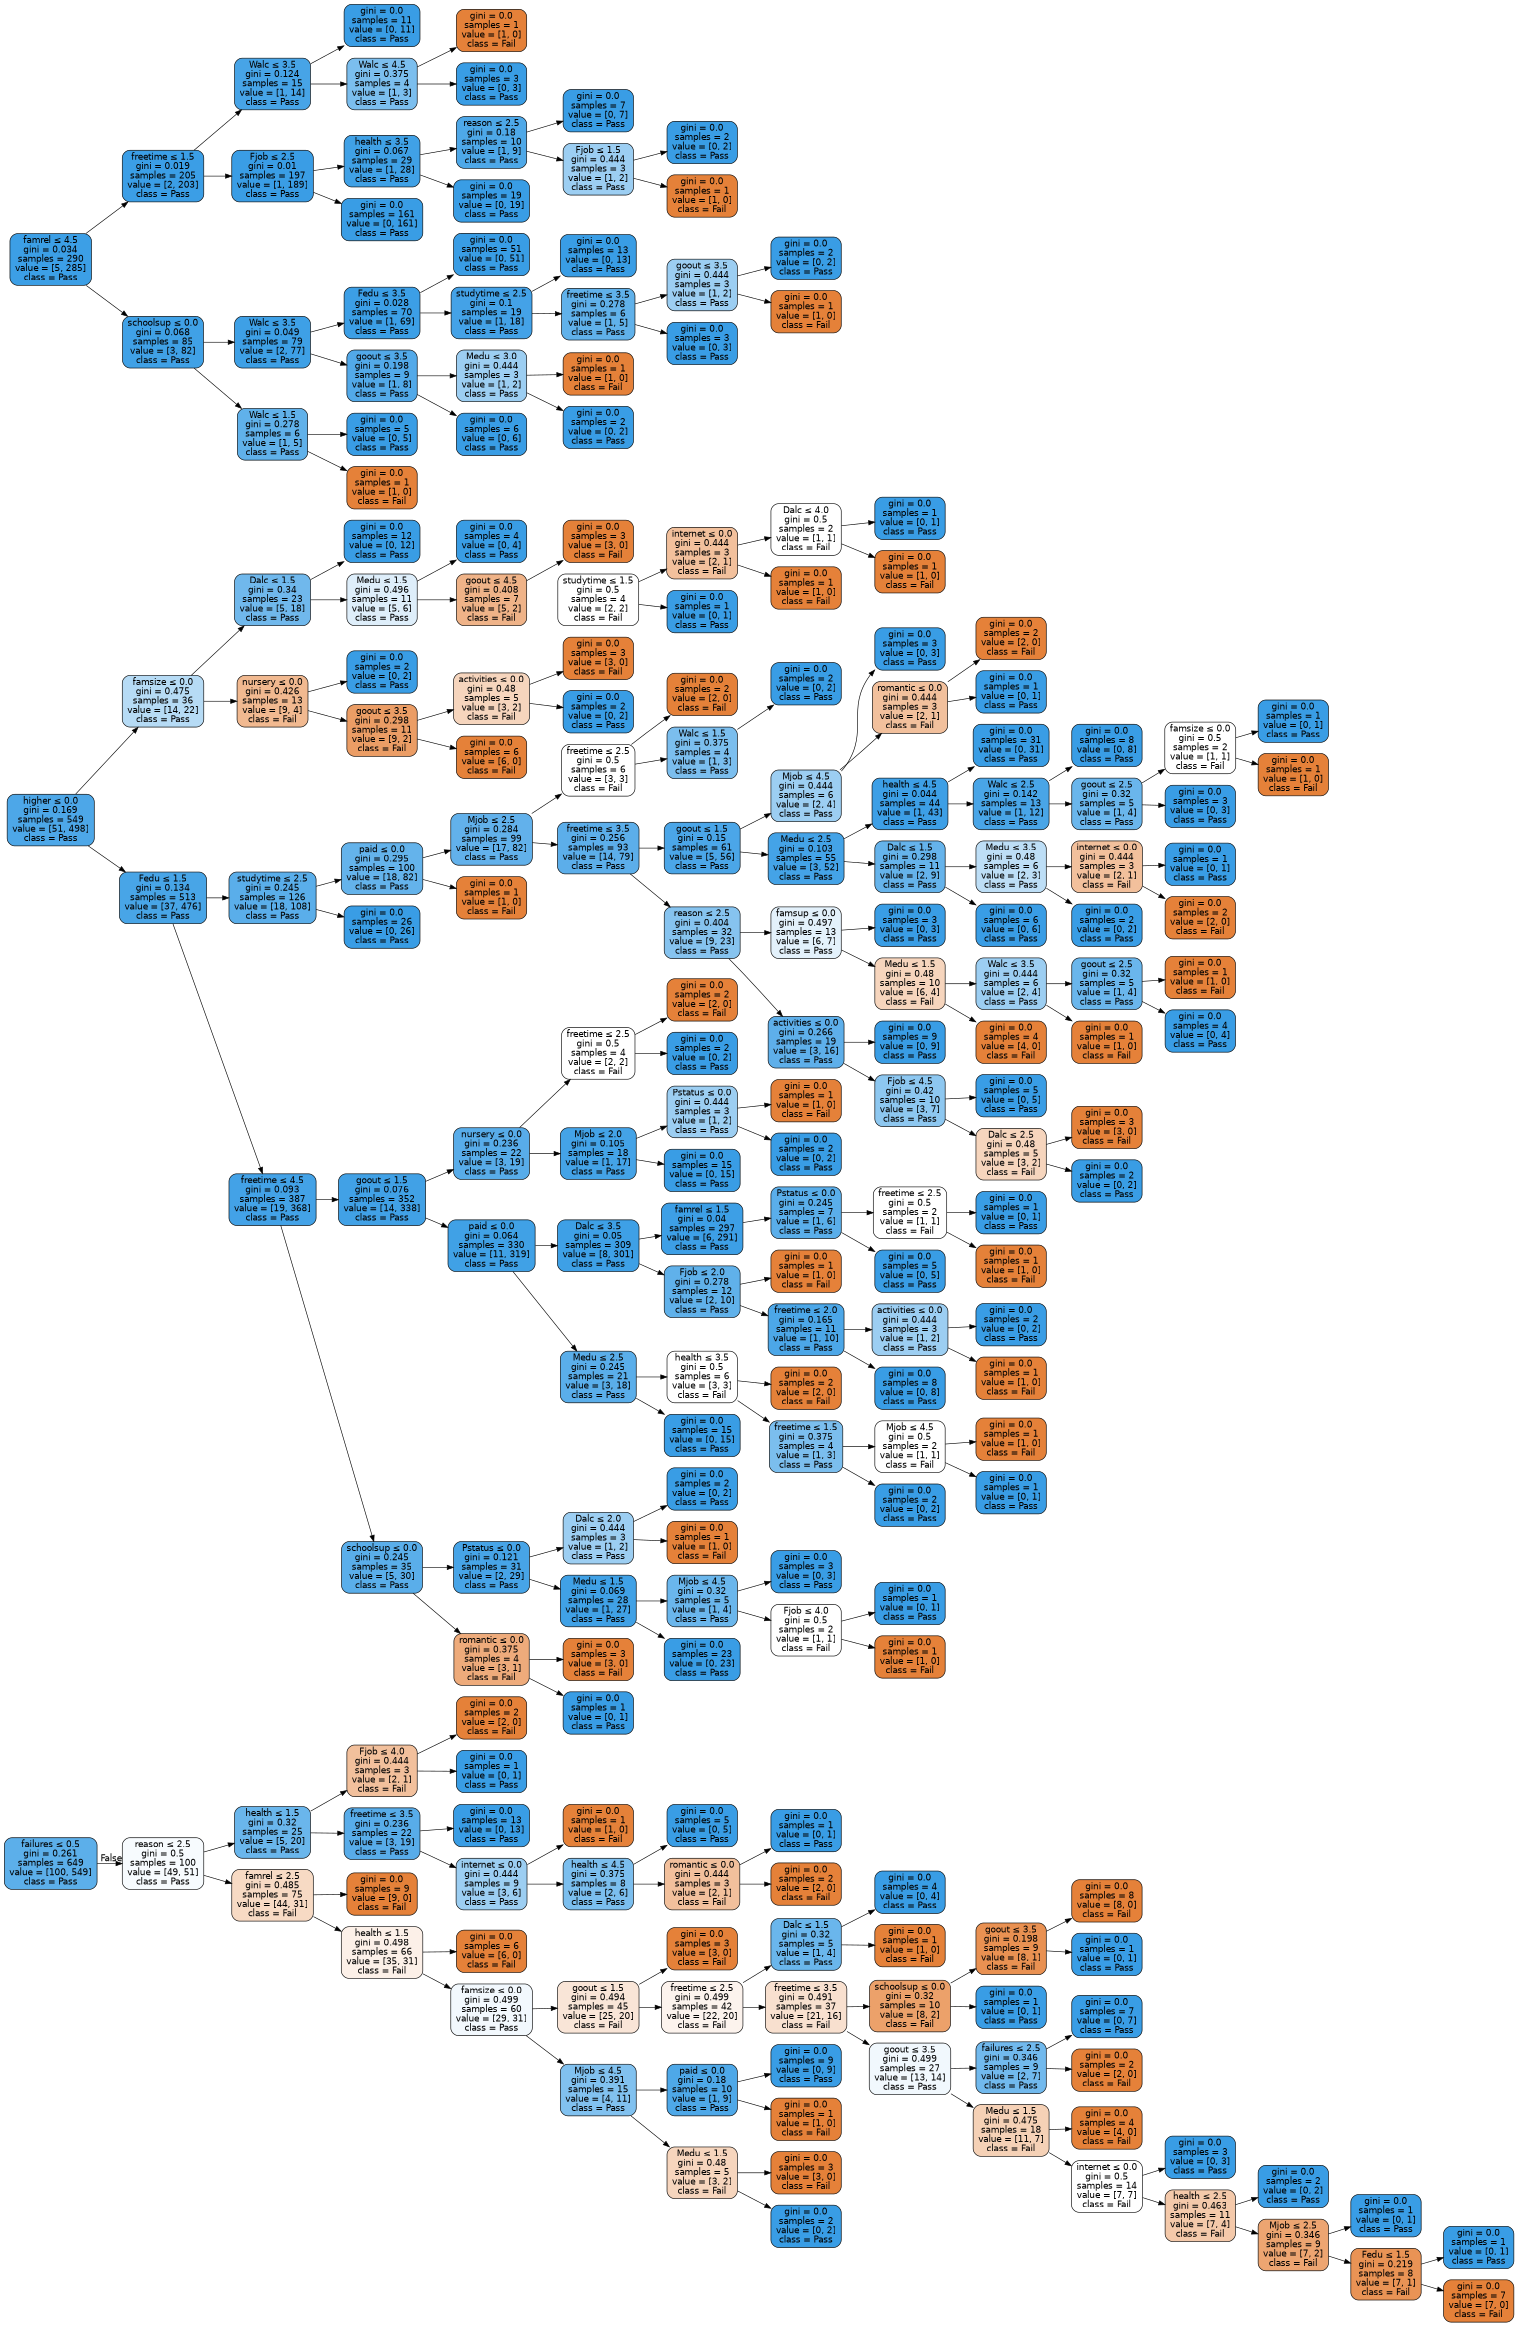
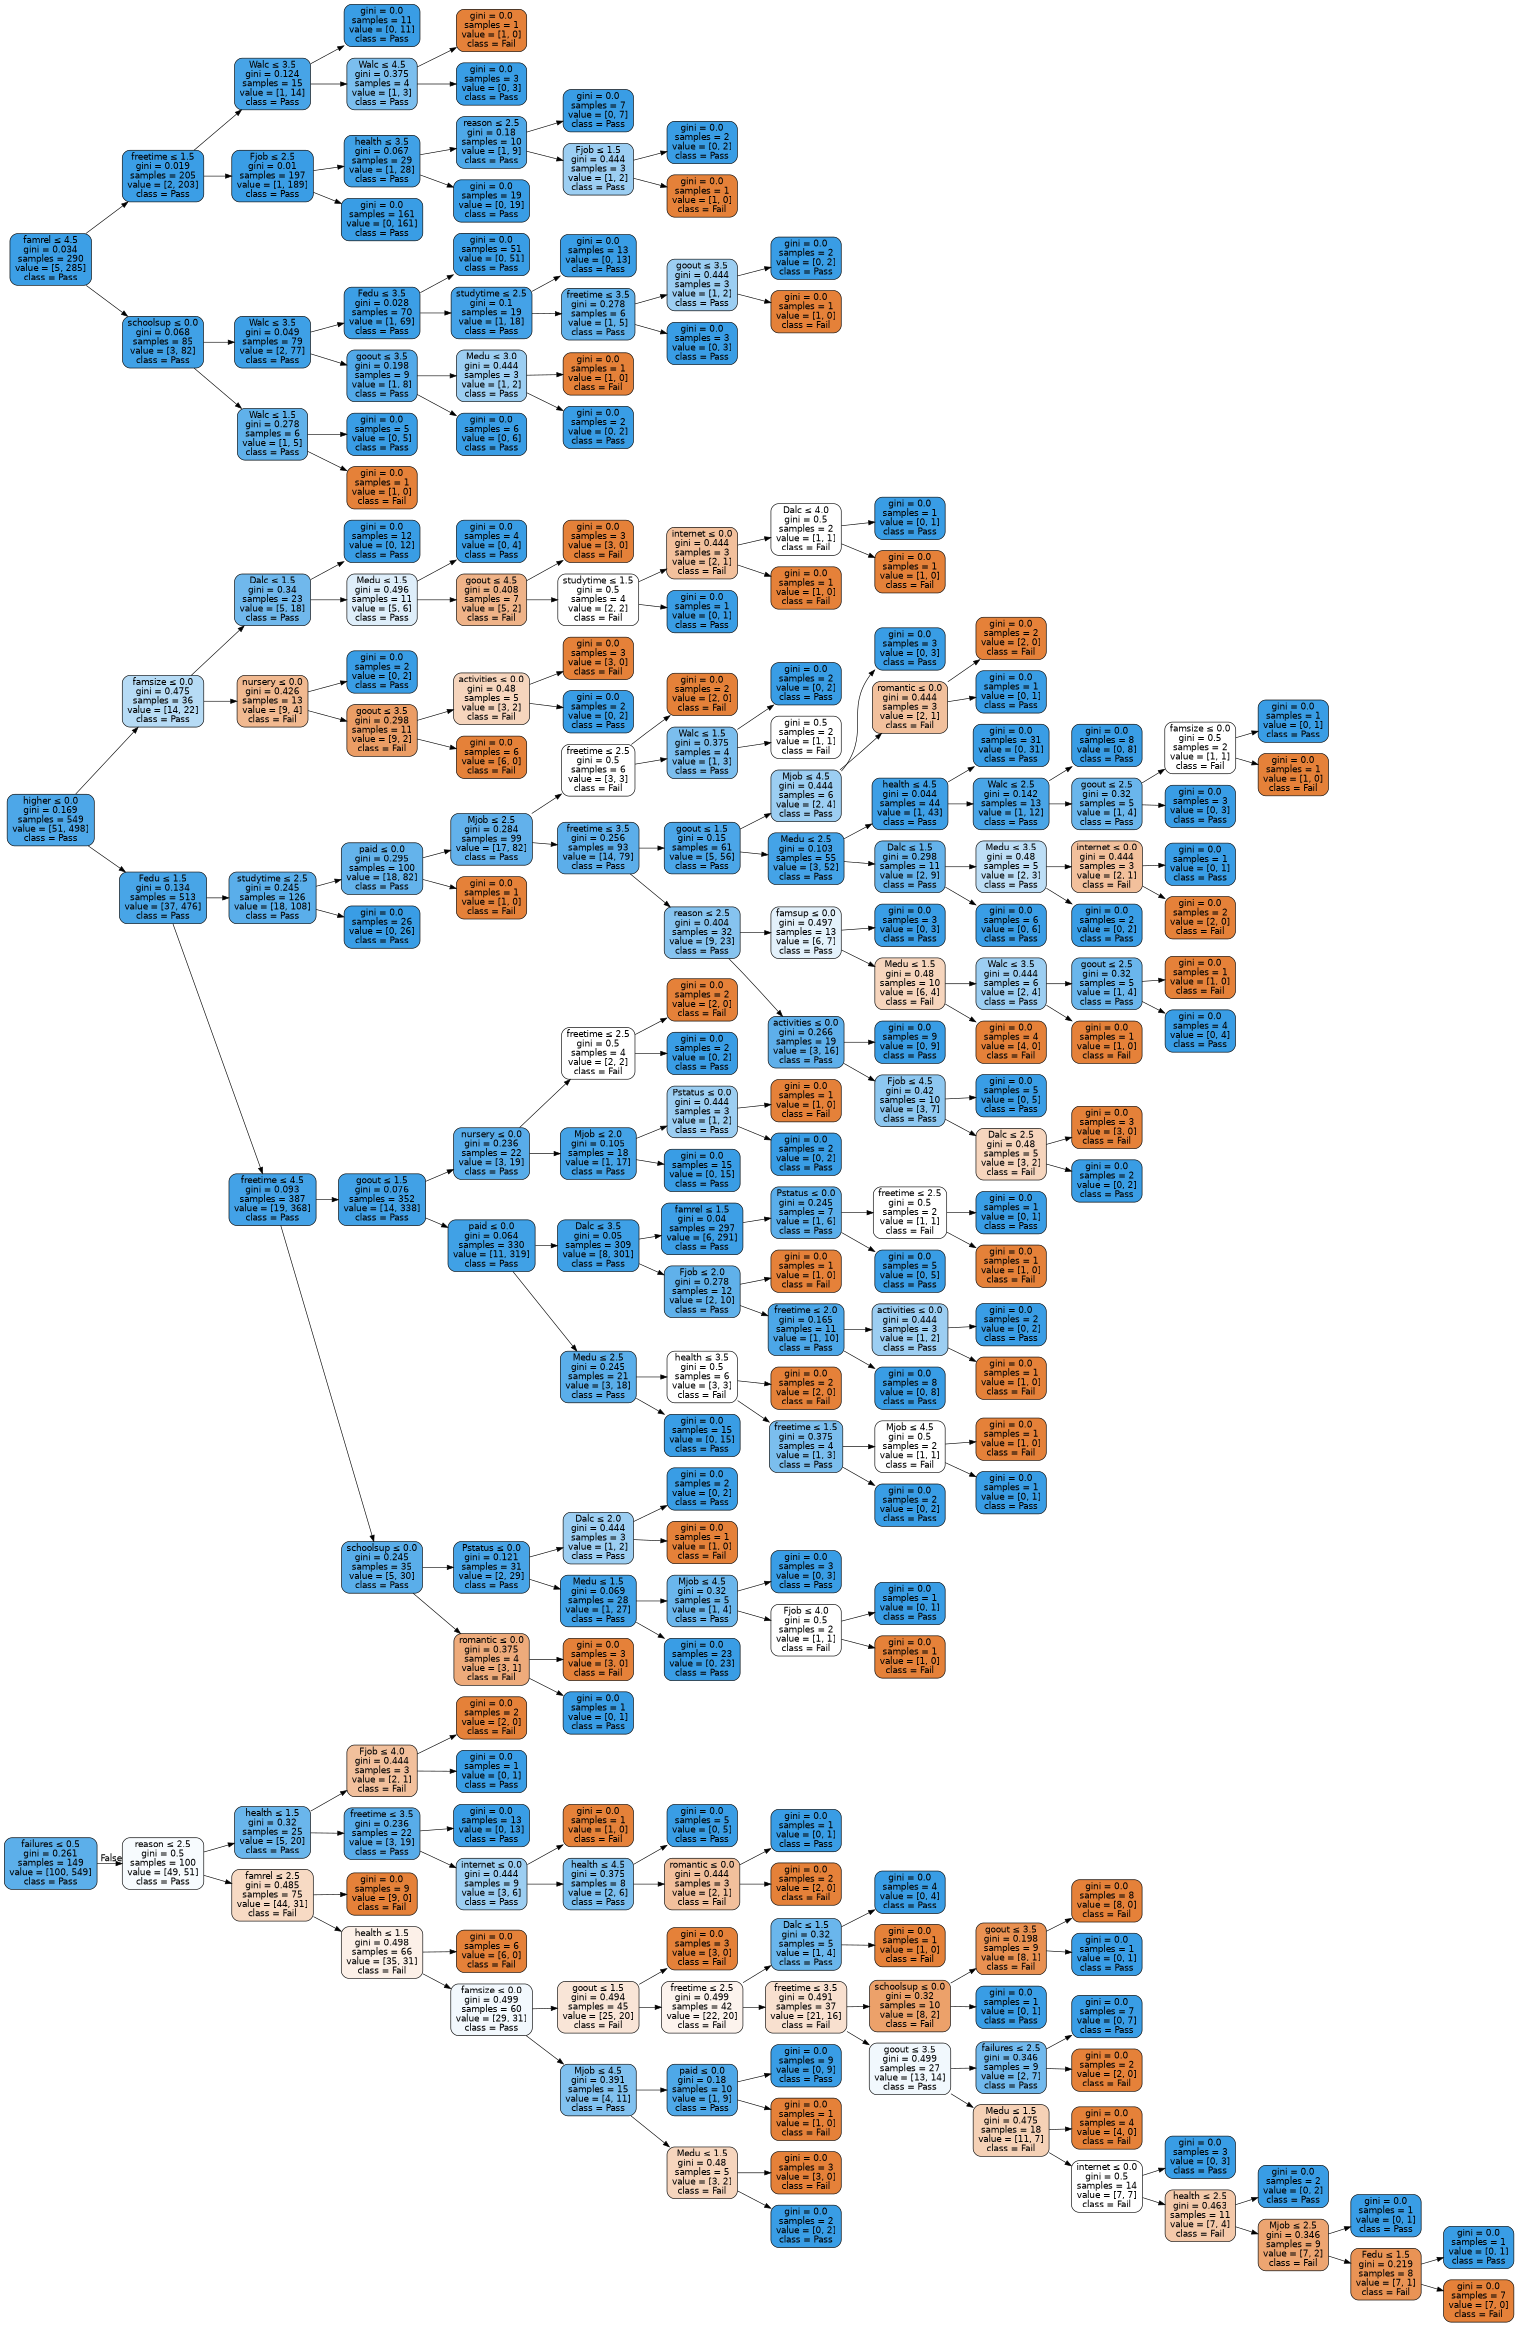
none -> (539, 600)
none -> (806, 737)
(1011, 866) -> (1011, 866)
(51, 1863) -> (51, 1863)
